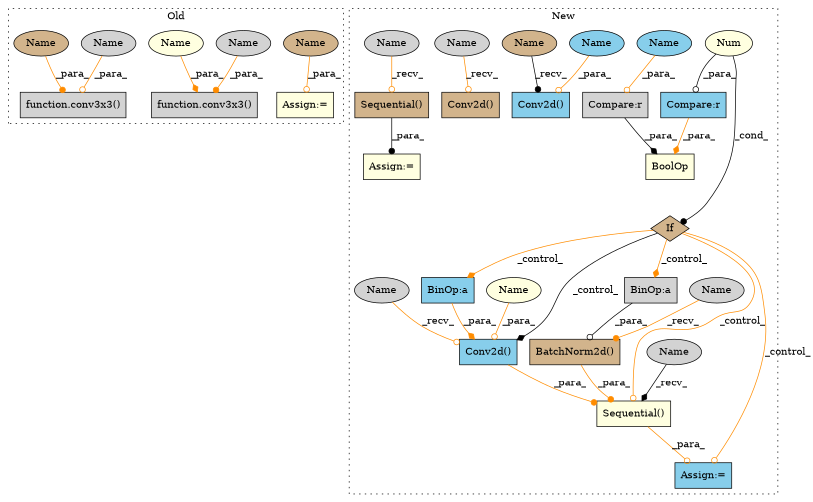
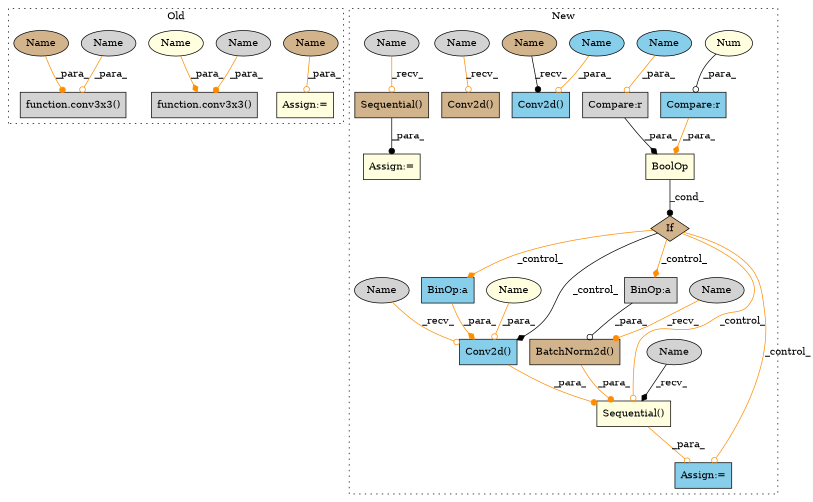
(733, 146) -> (670, 195)
